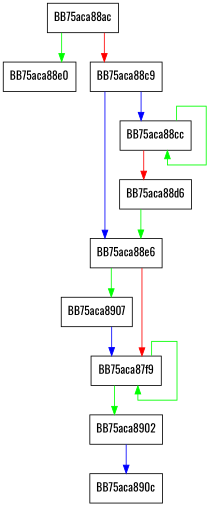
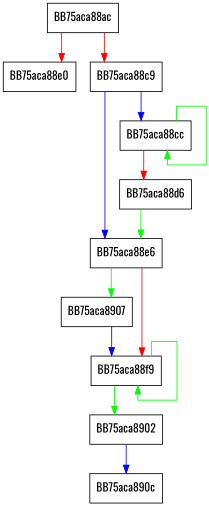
(62, 43) -> (62, 43)
(126, 371) -> (126, 371)
